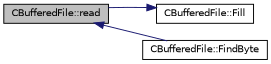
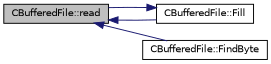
none -> (137, 20)
